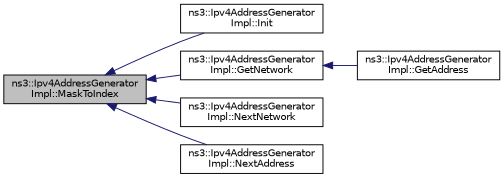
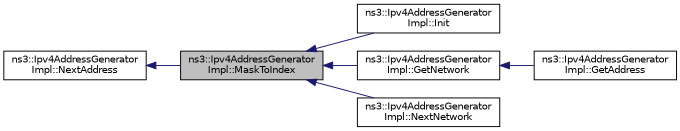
(161, 127) -> (168, 65)
